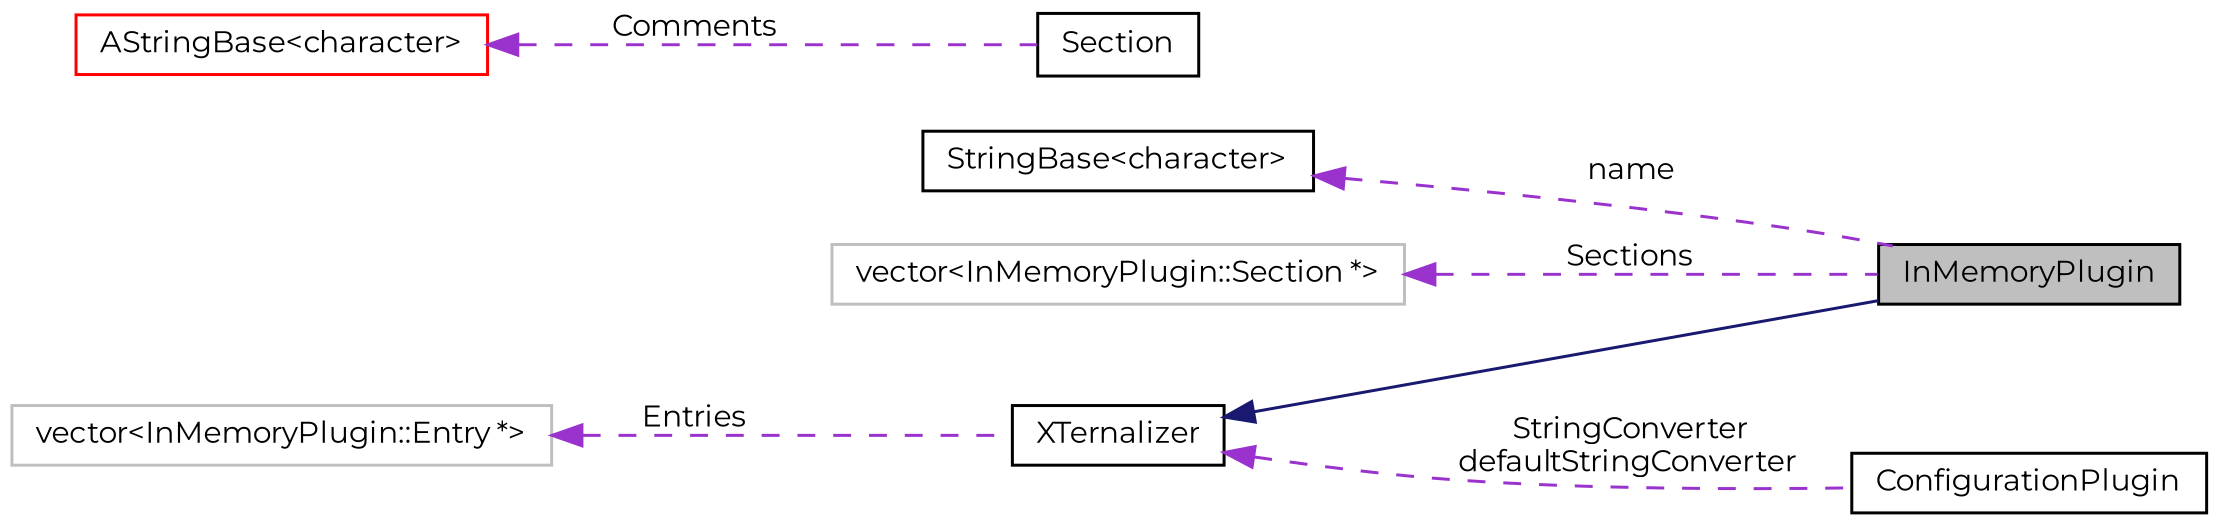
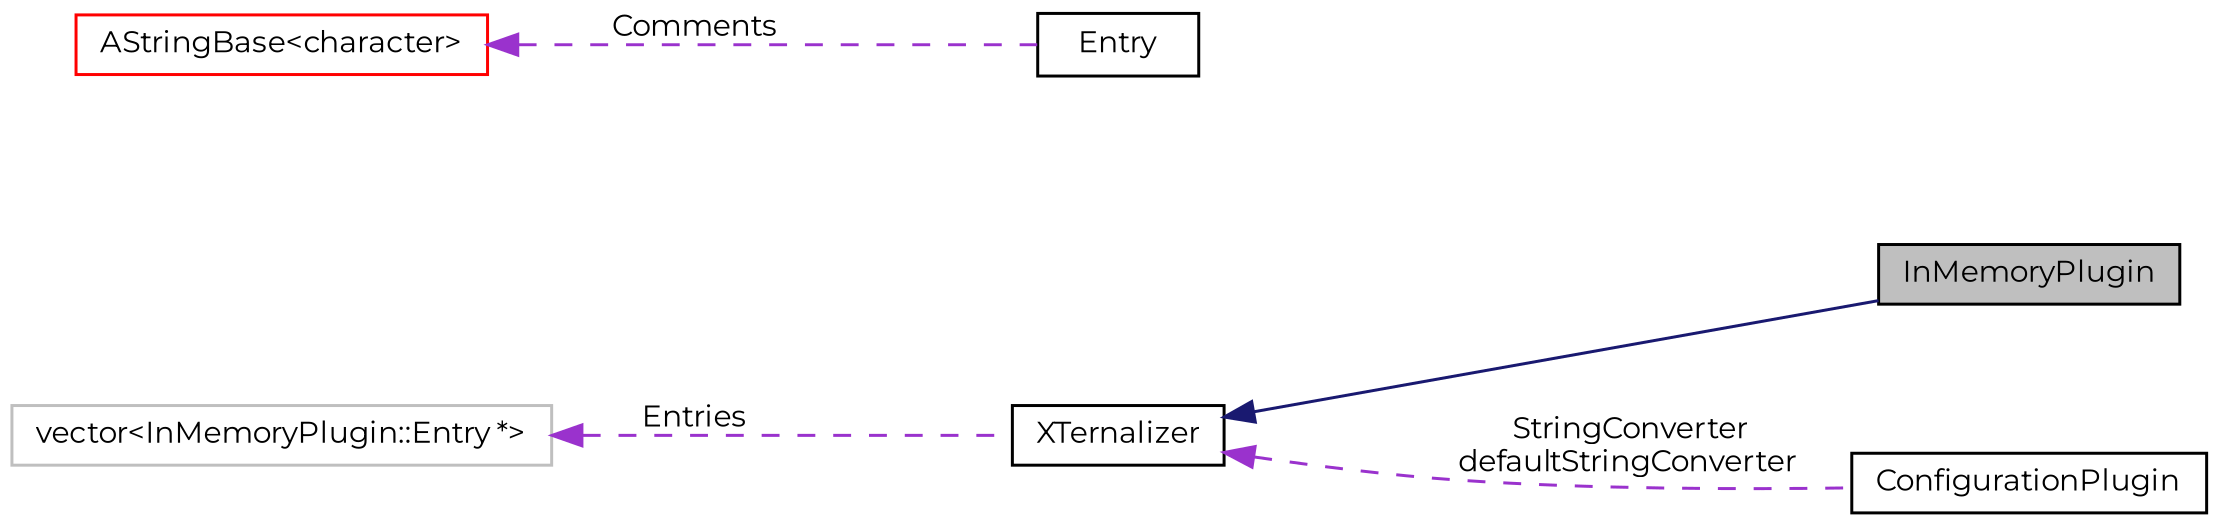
(1118, 45) -> (1118, 45)
(1118, 161) -> none
(1118, 274) -> none
